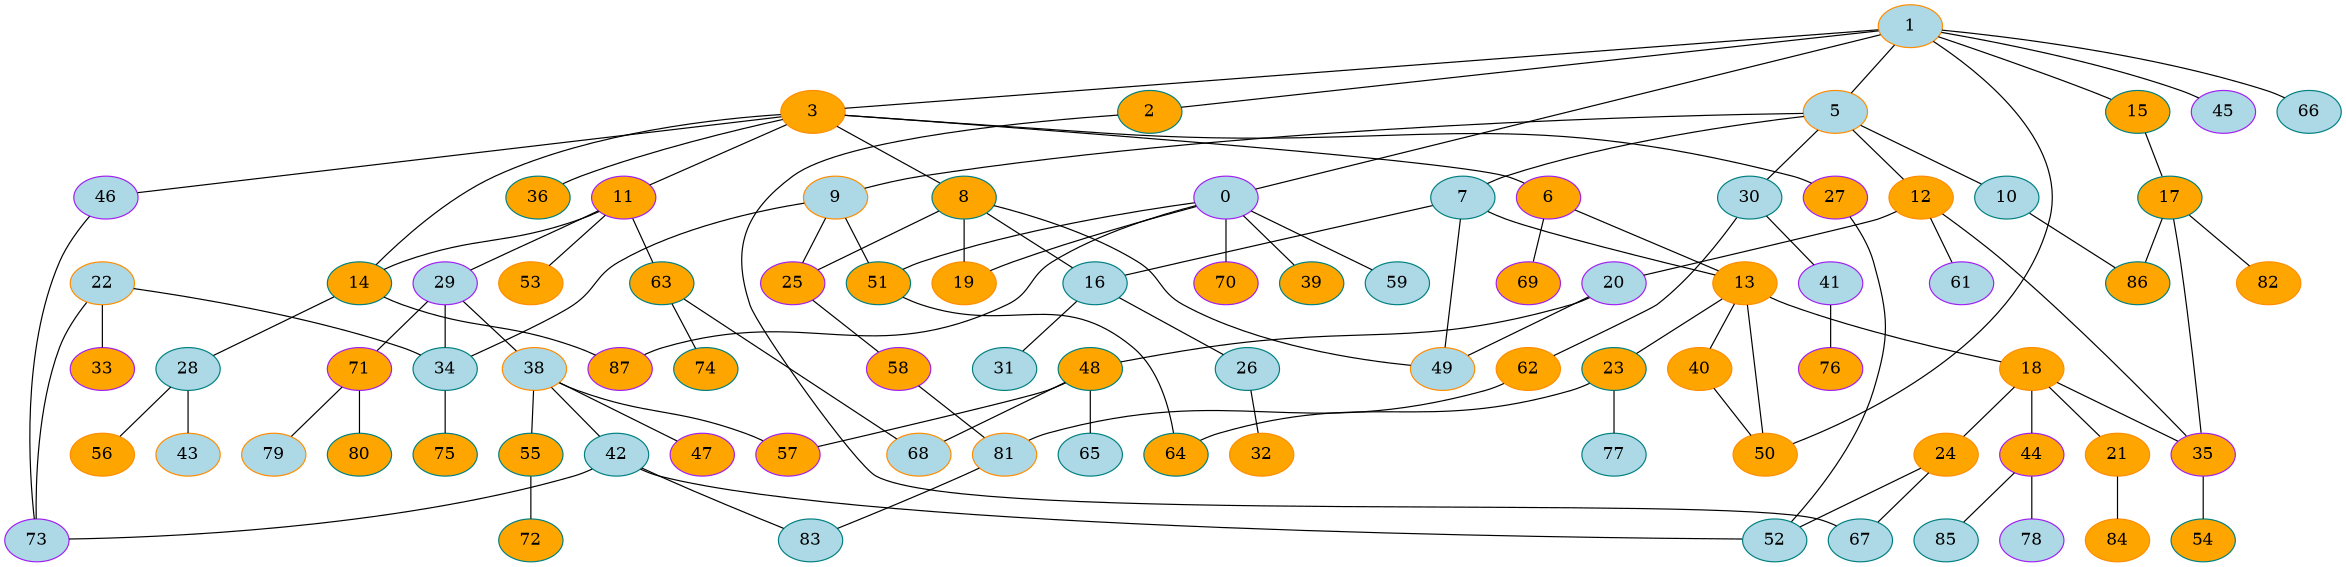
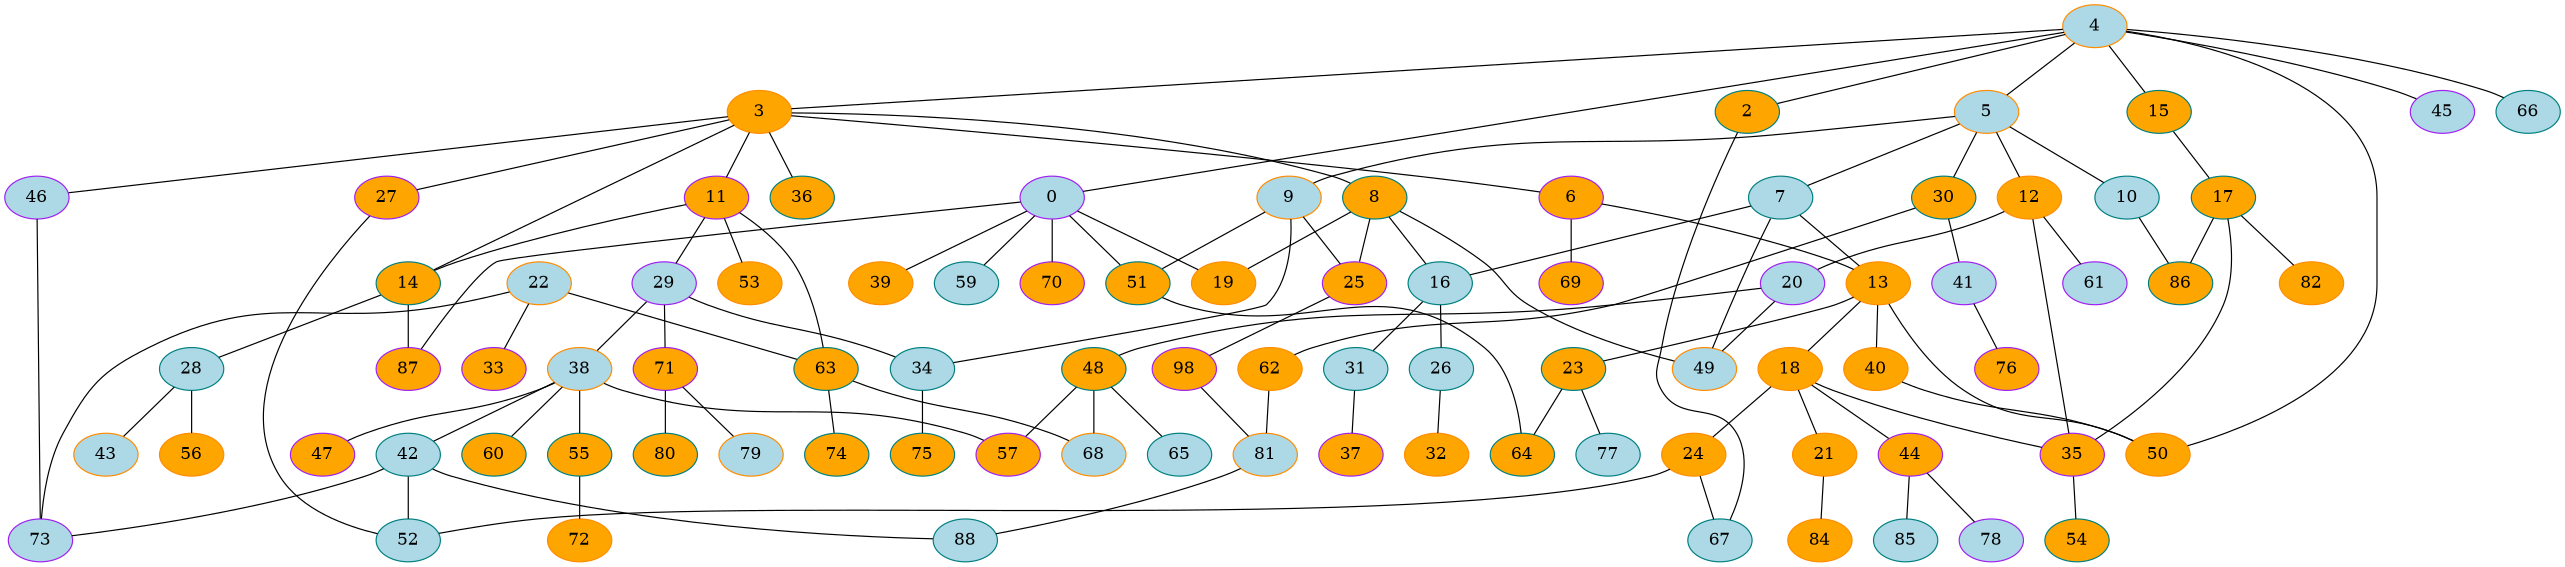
(1910, 26) -> (2095, 26)
(1750, 198) -> (1944, 198)
(1312, 283) -> (881, 283)
(279, 315) -> (683, 326)
(899, 369) -> (1184, 369)
none -> (494, 455)
none -> (1351, 455)
(531, 540) -> (580, 540)
(811, 540) -> (965, 540)
